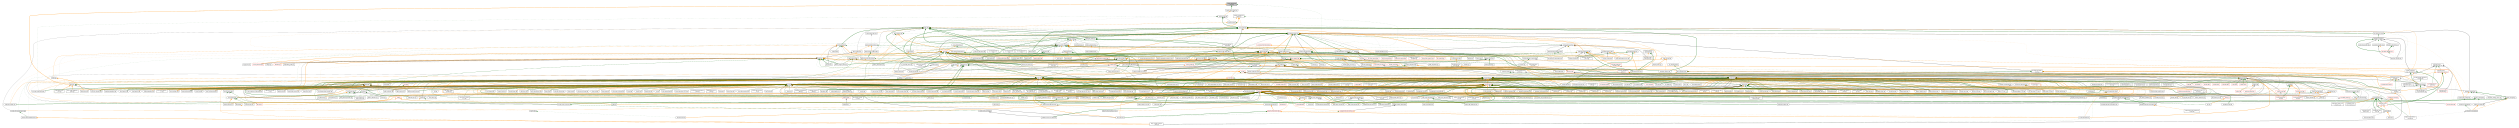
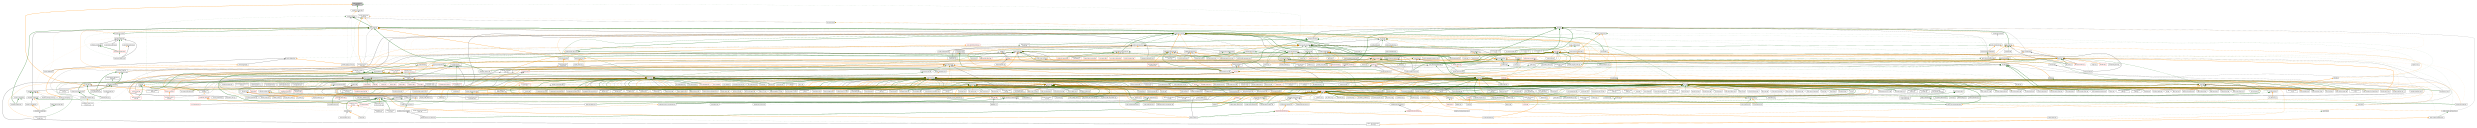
(1891, 80) -> (1003, 87)
